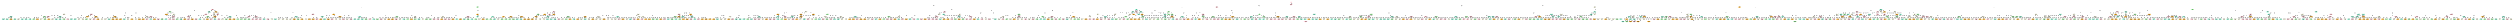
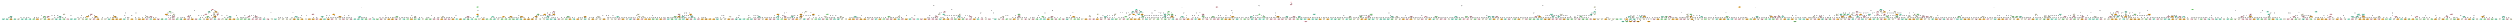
(683, 19) -> (683, 19)
